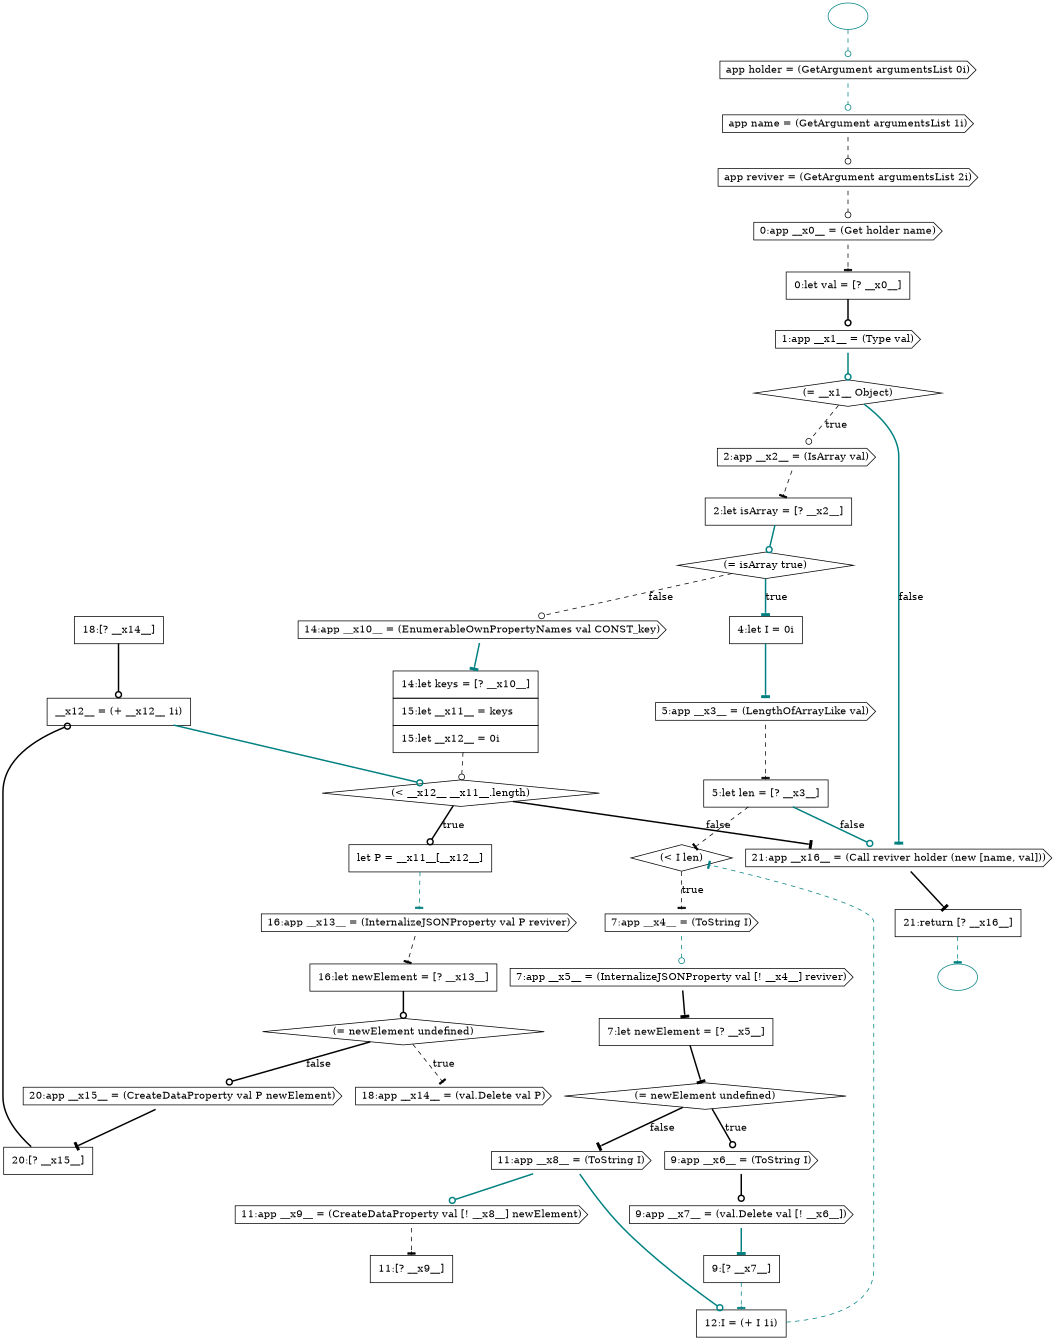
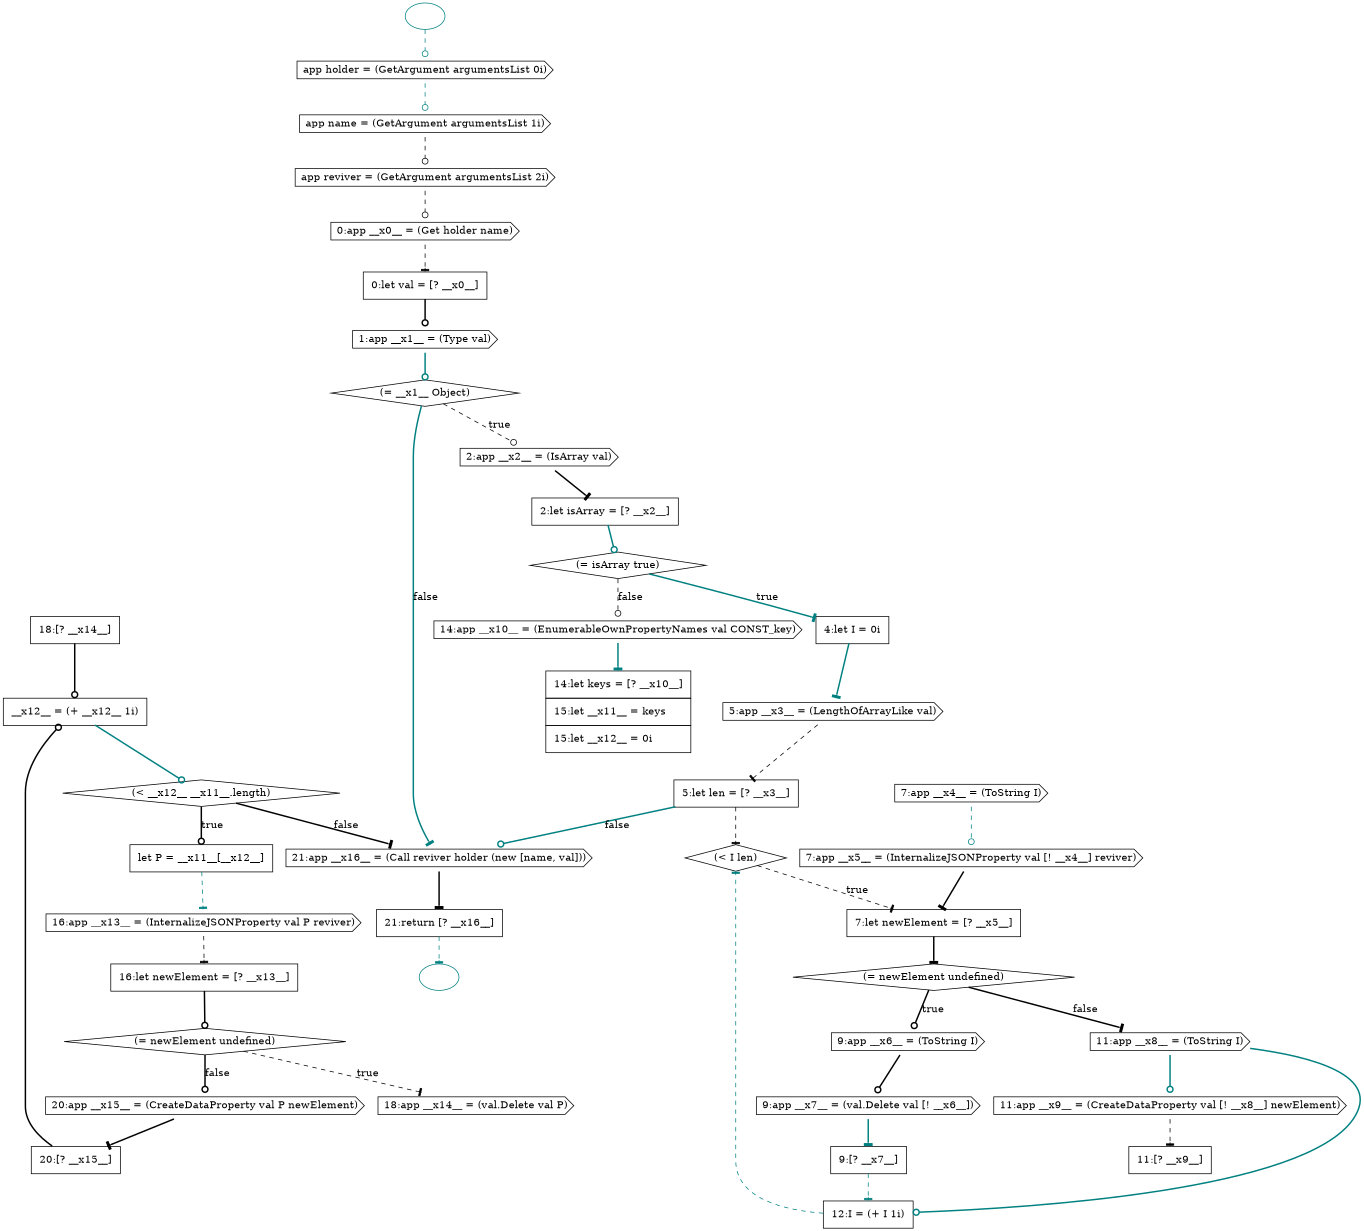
(788, 482) -> (570, 483)
(462, 763) -> none
(682, 889) -> (824, 887)
